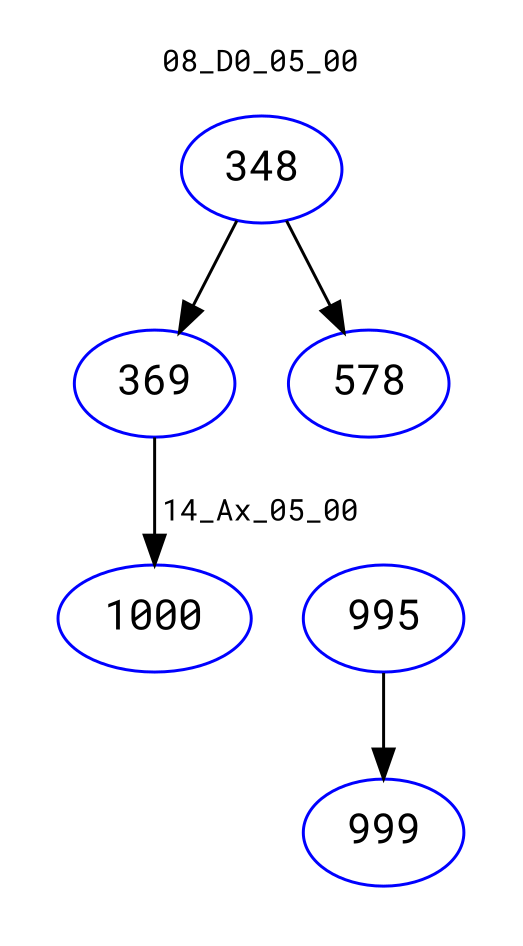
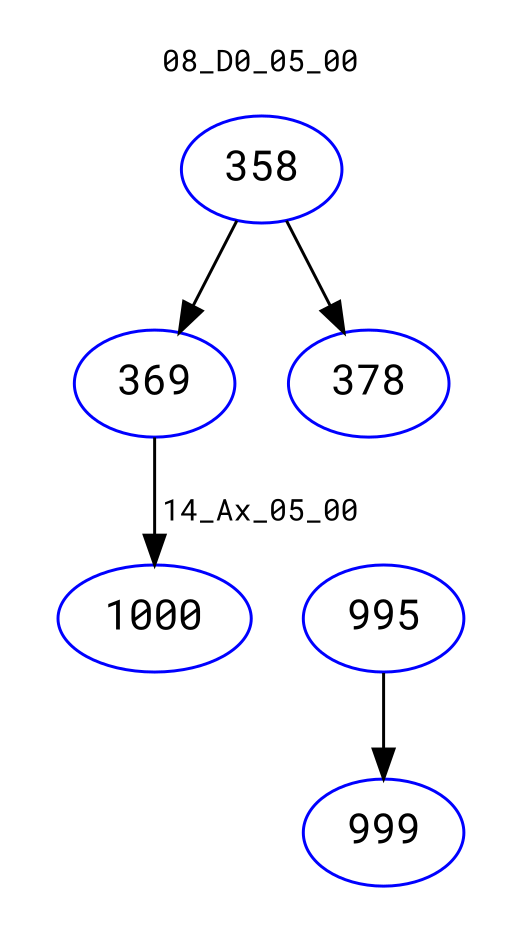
(262, 169) -> (262, 169)
(369, 384) -> (369, 384)
